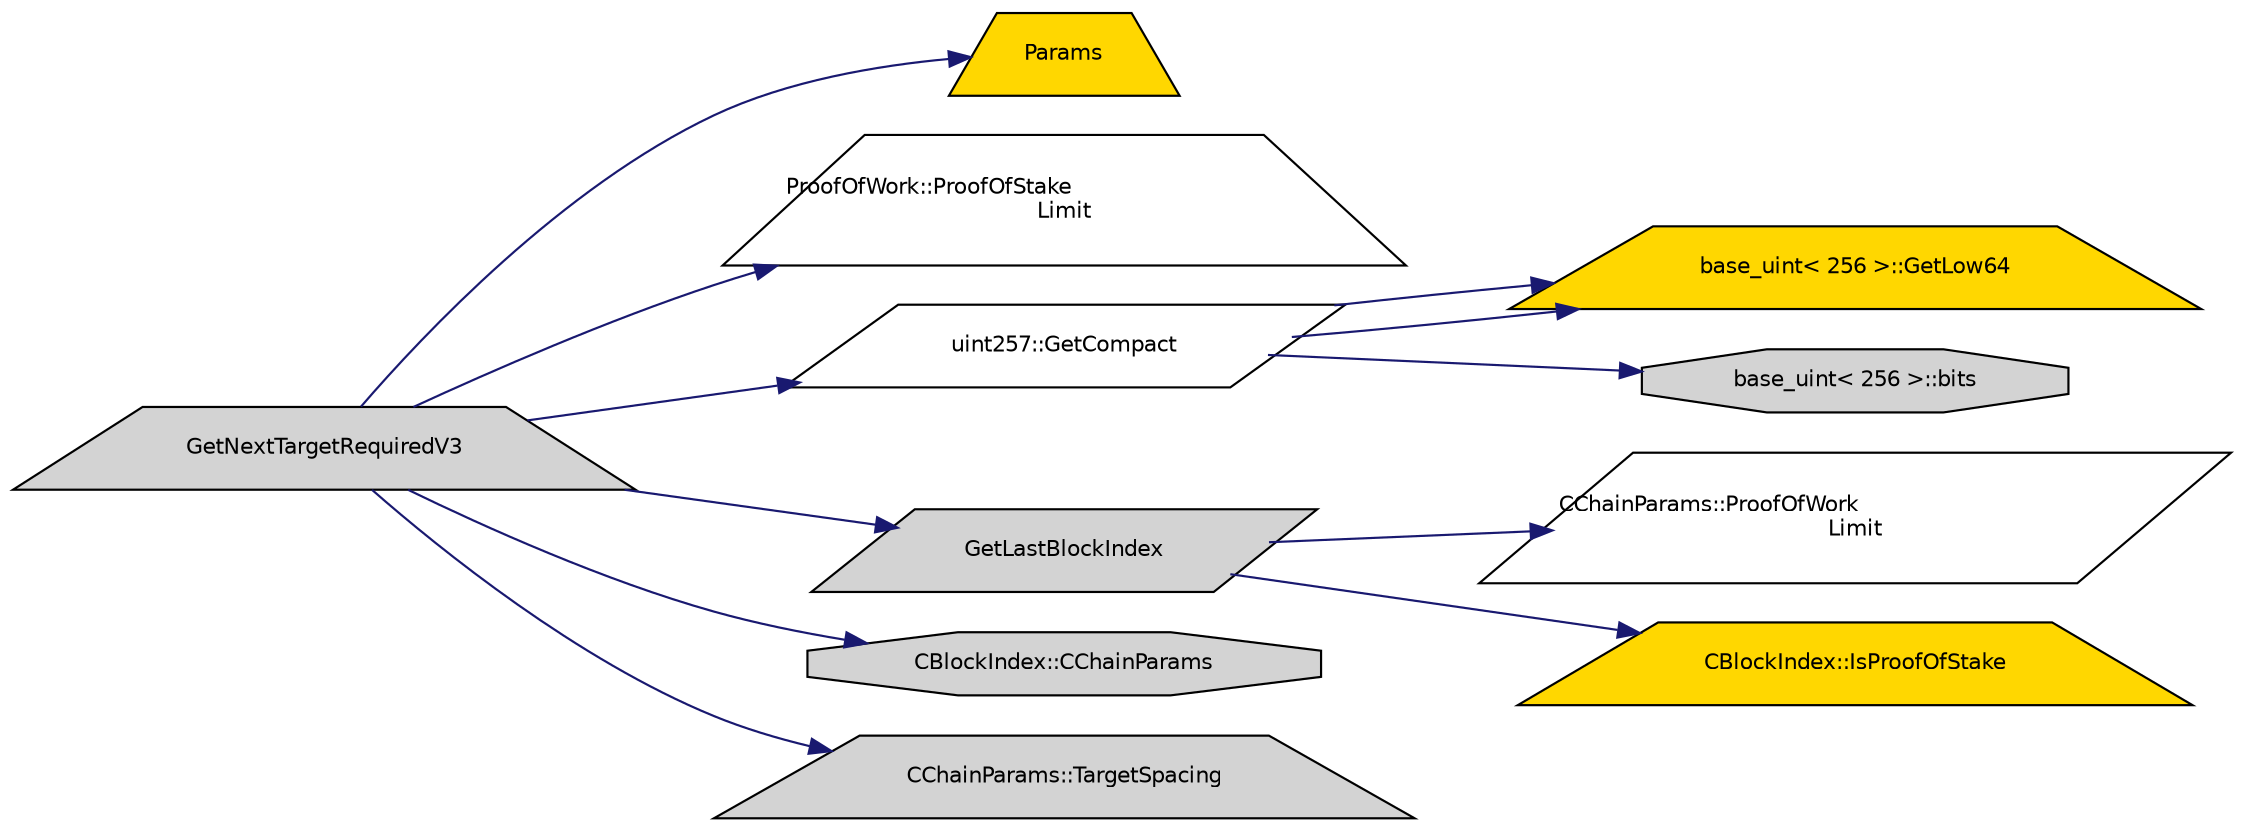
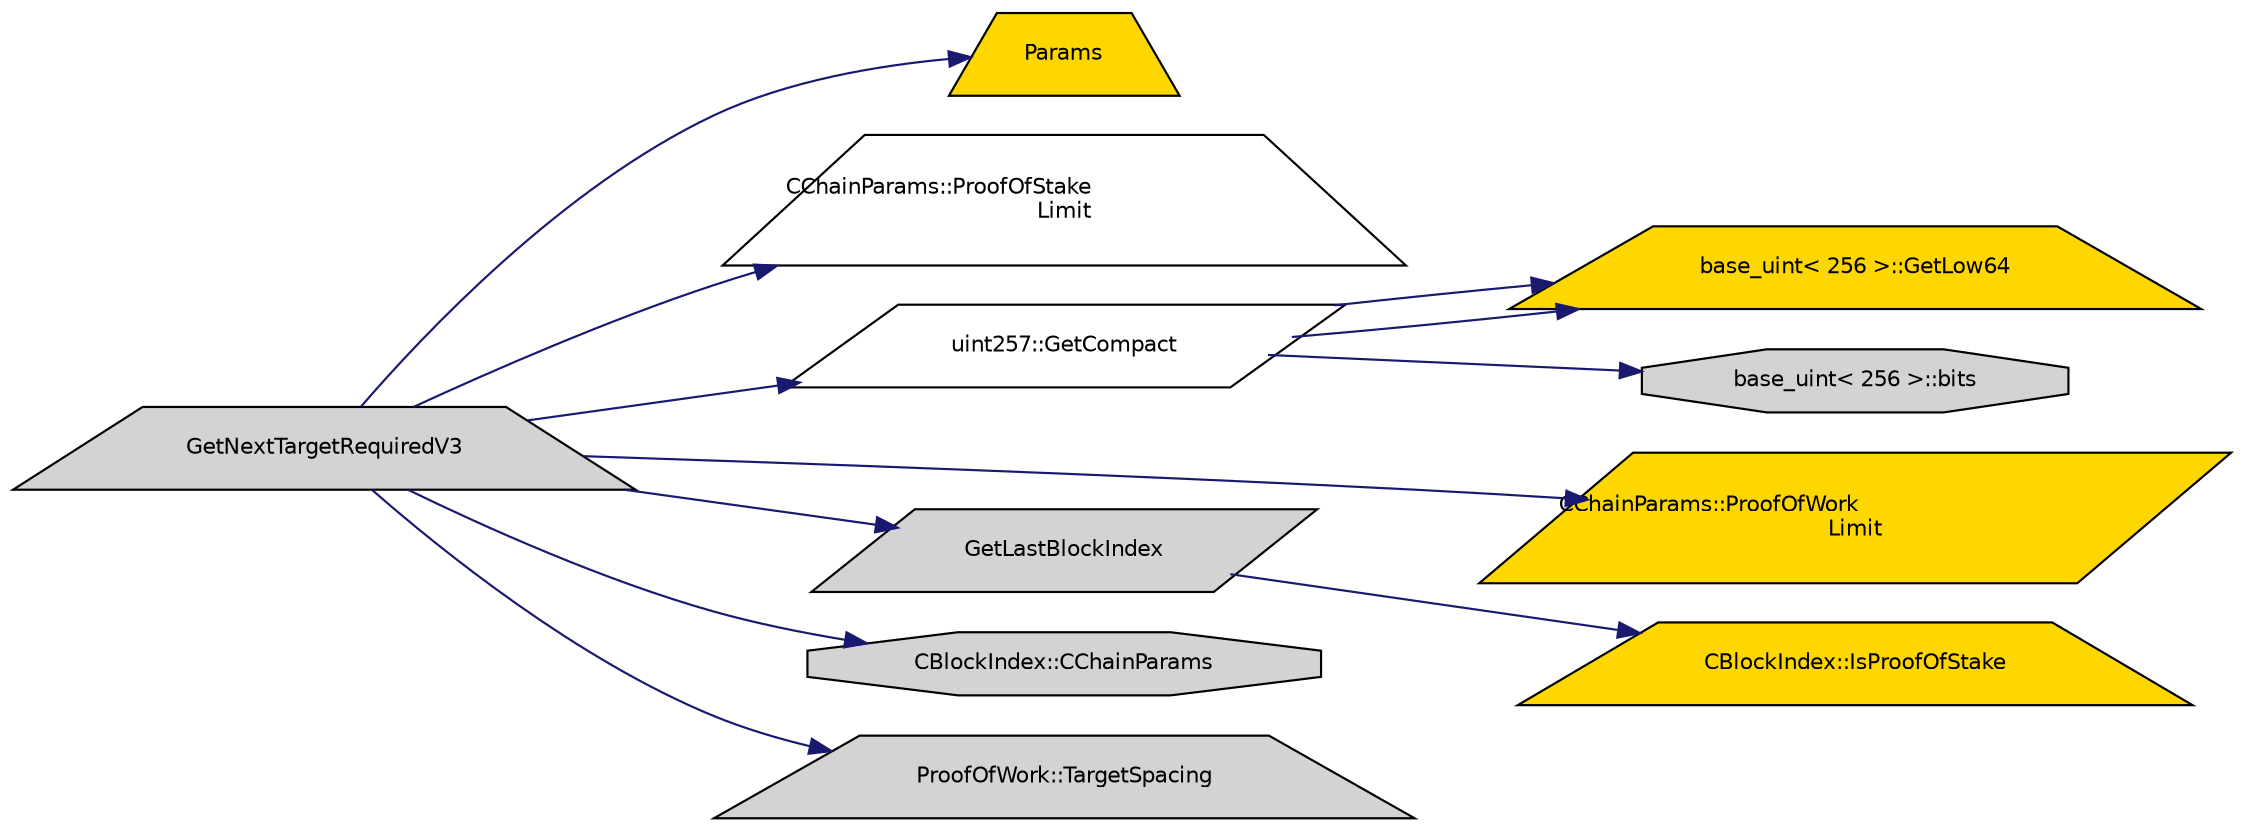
(1064, 200) -> (1064, 200)
(1855, 518) -> (1855, 518)
(1400, 537) -> (1074, 474)
(1064, 777) -> (1064, 777)
